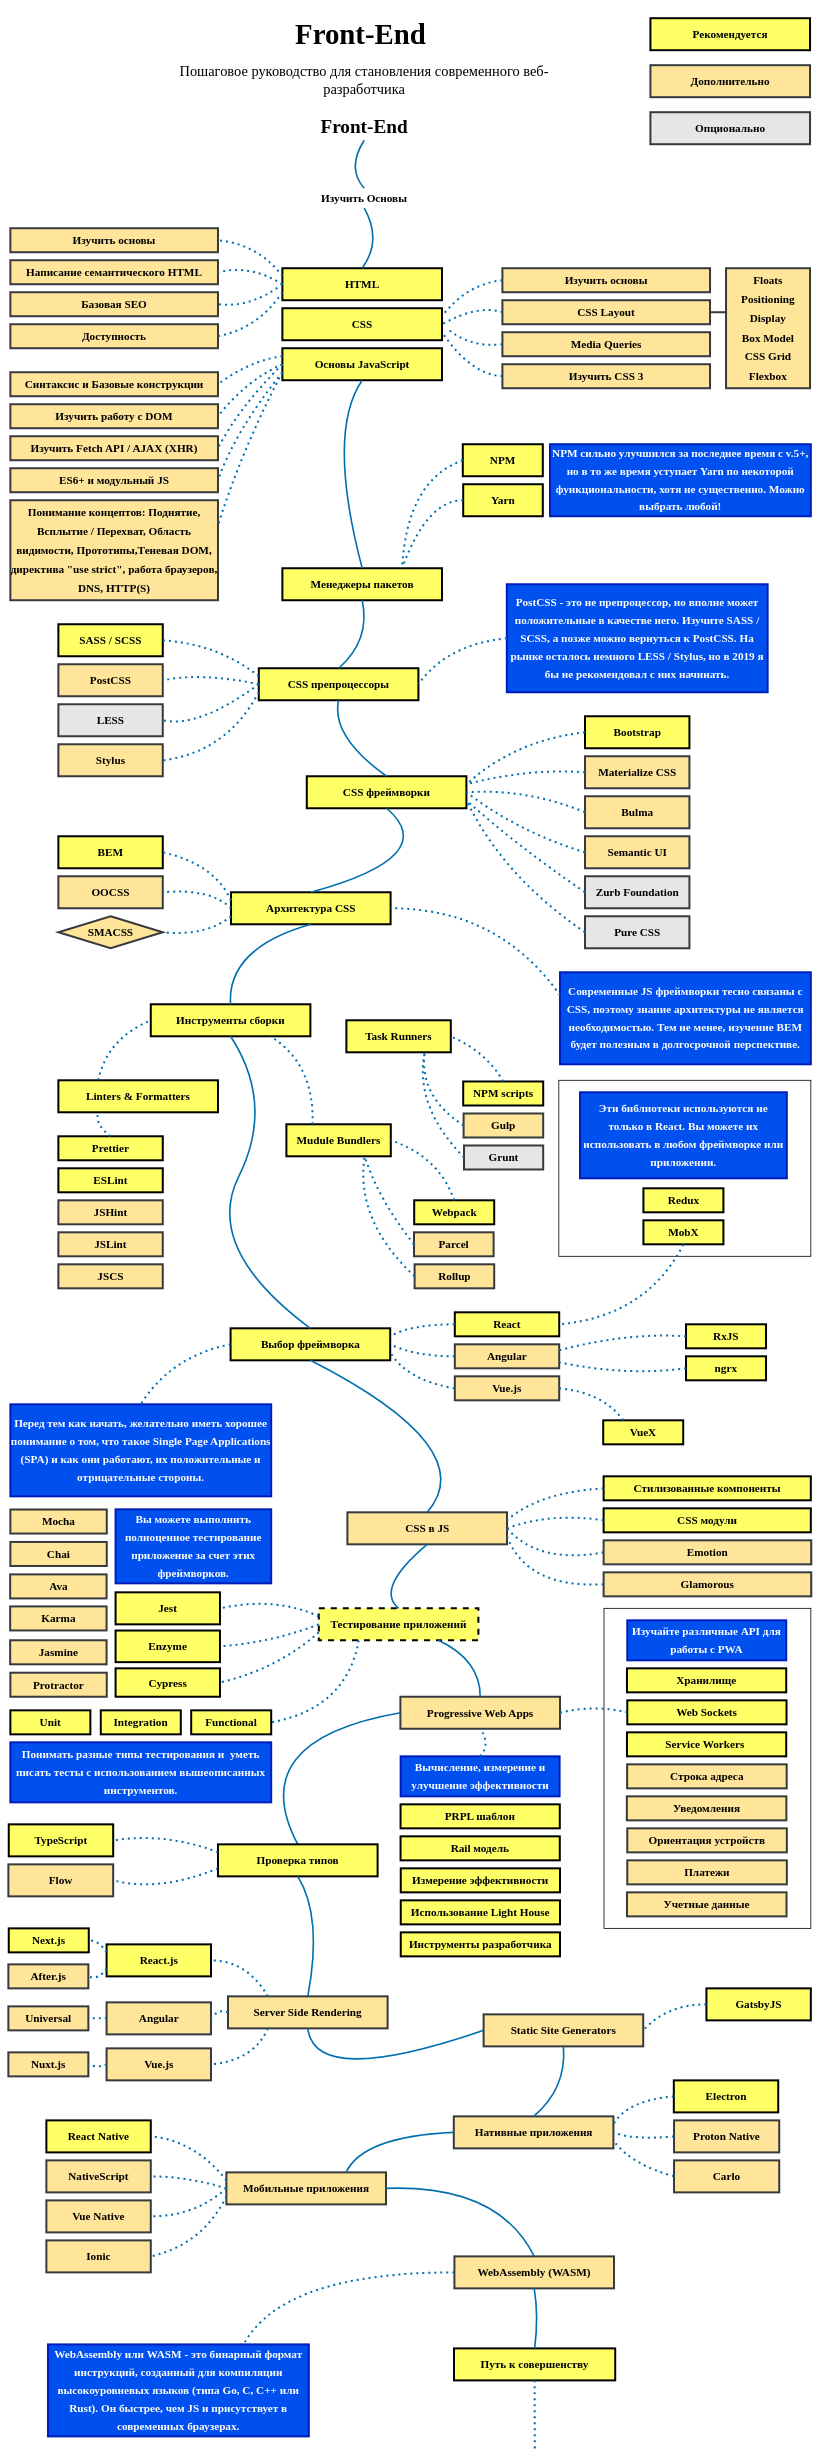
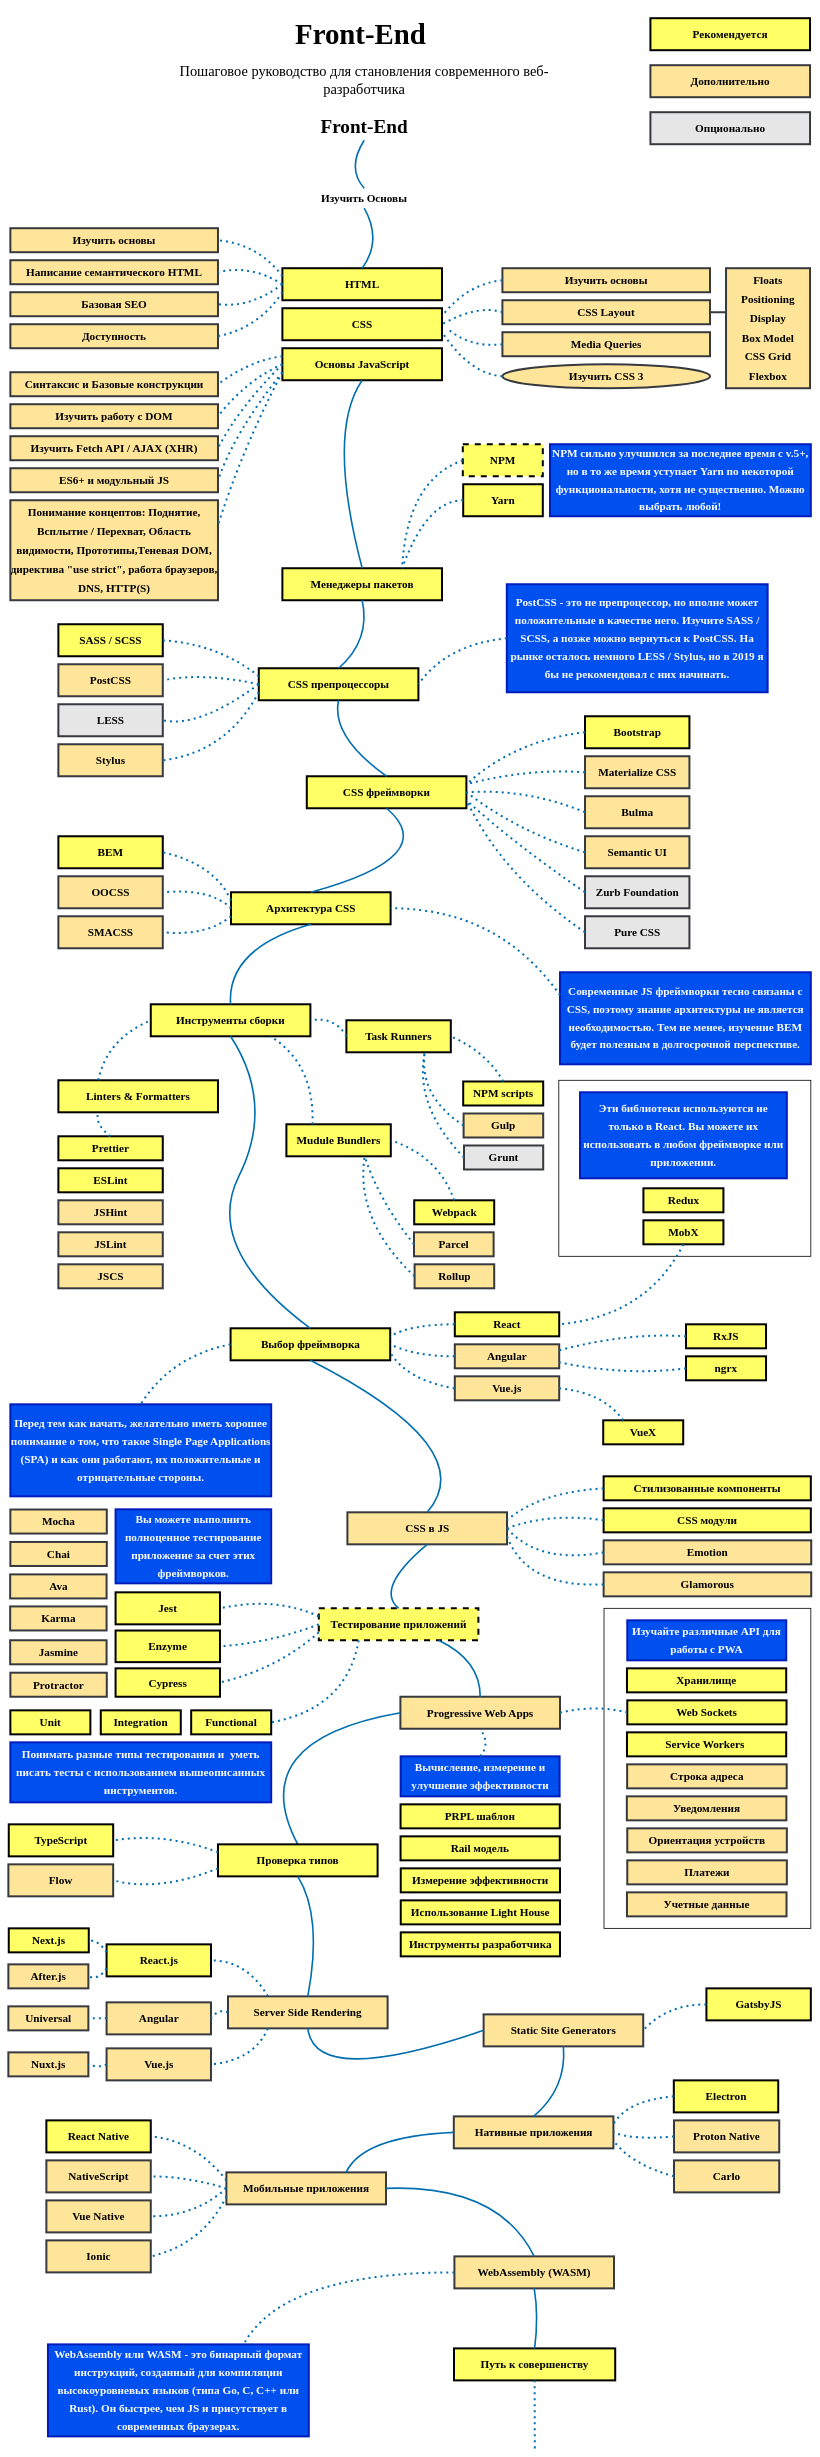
(606, 376) -> (606, 376)
(503, 460) -> (503, 460)
(110, 932) -> (110, 932)
none -> (333, 1023)
